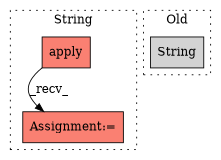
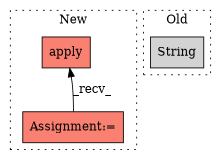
(74, 20) -> (74, 20)
(29, 86) -> (73, 94)
